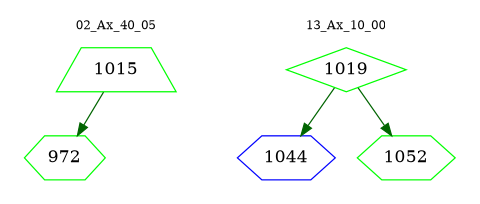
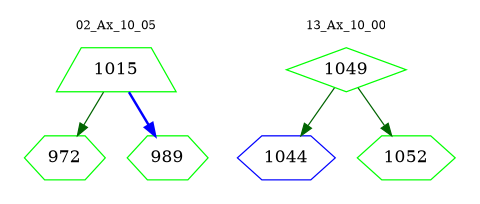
(116, 26) -> (116, 26)
(346, 70) -> (346, 70)
none -> (168, 158)
